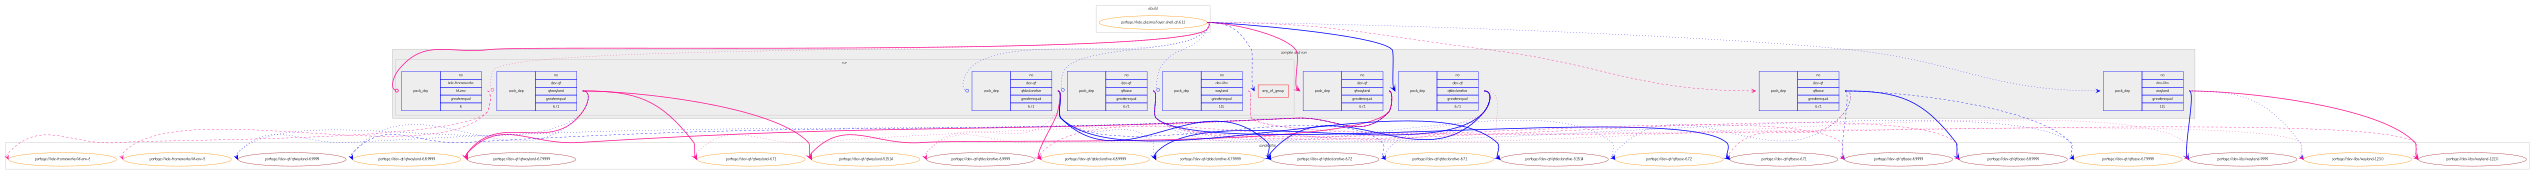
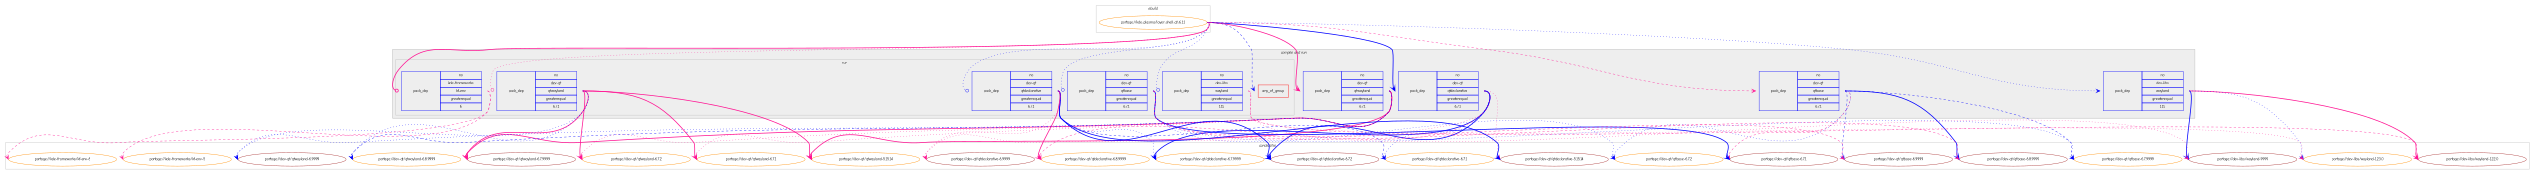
none -> (636, 159)
